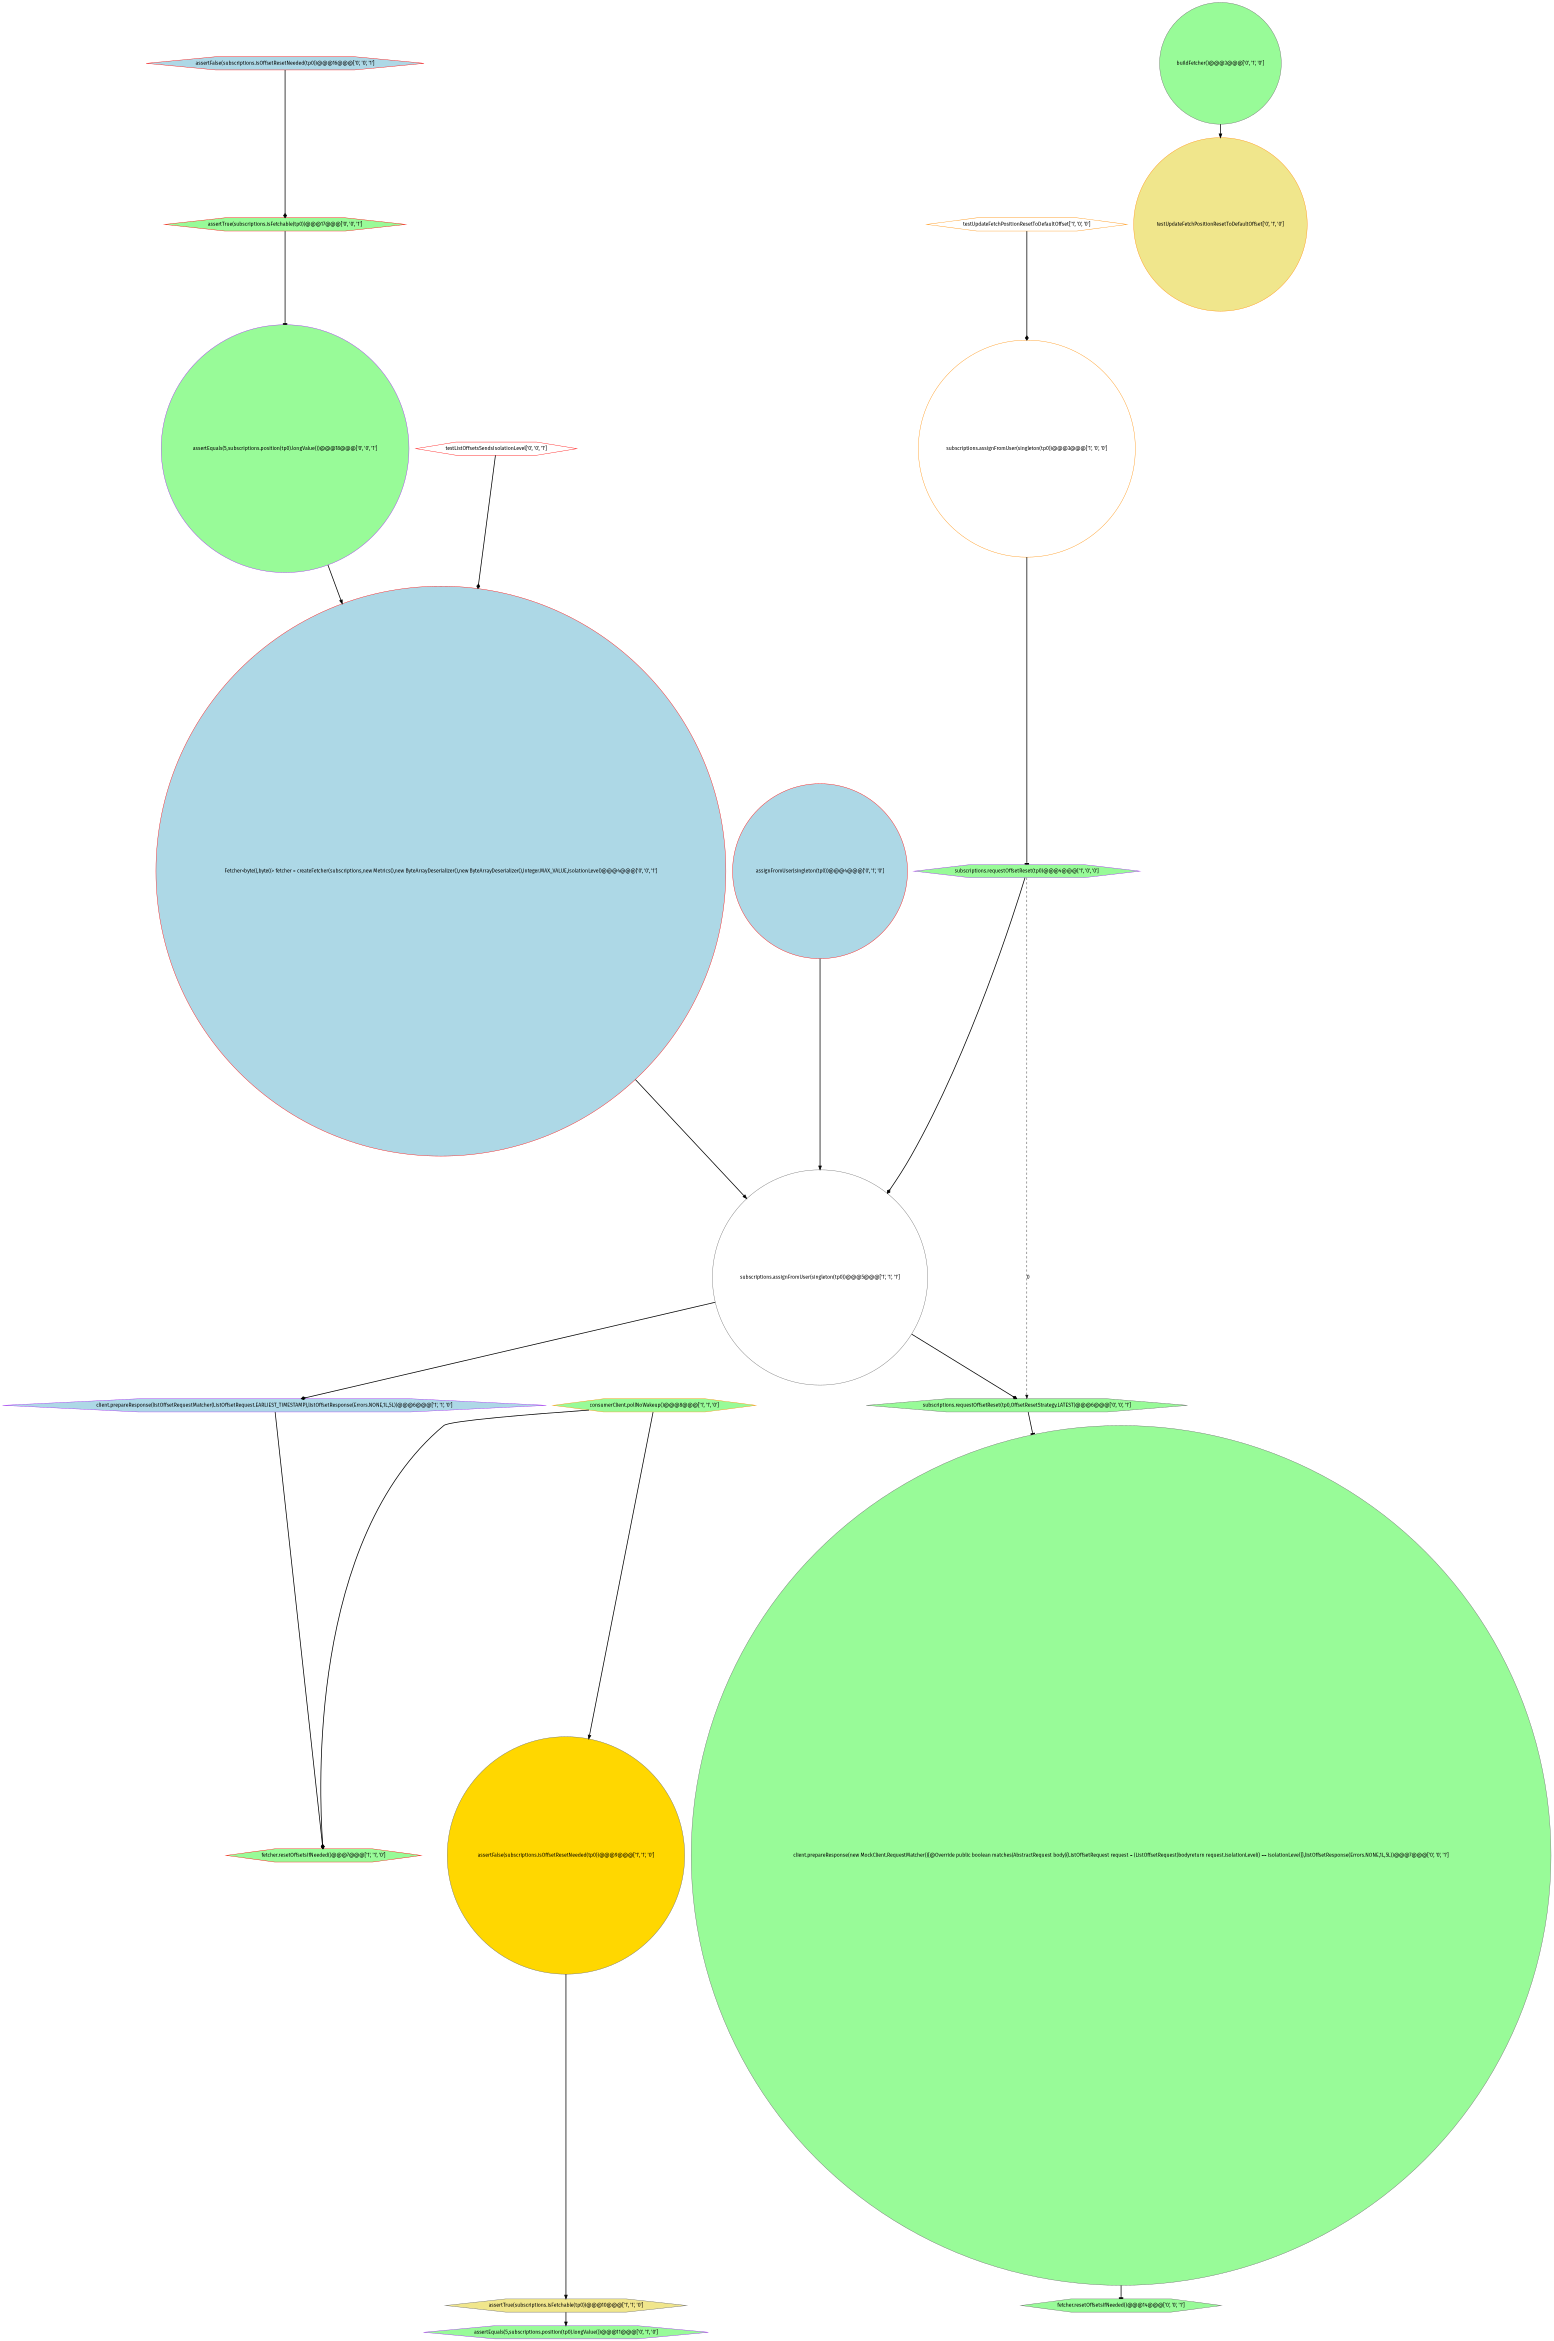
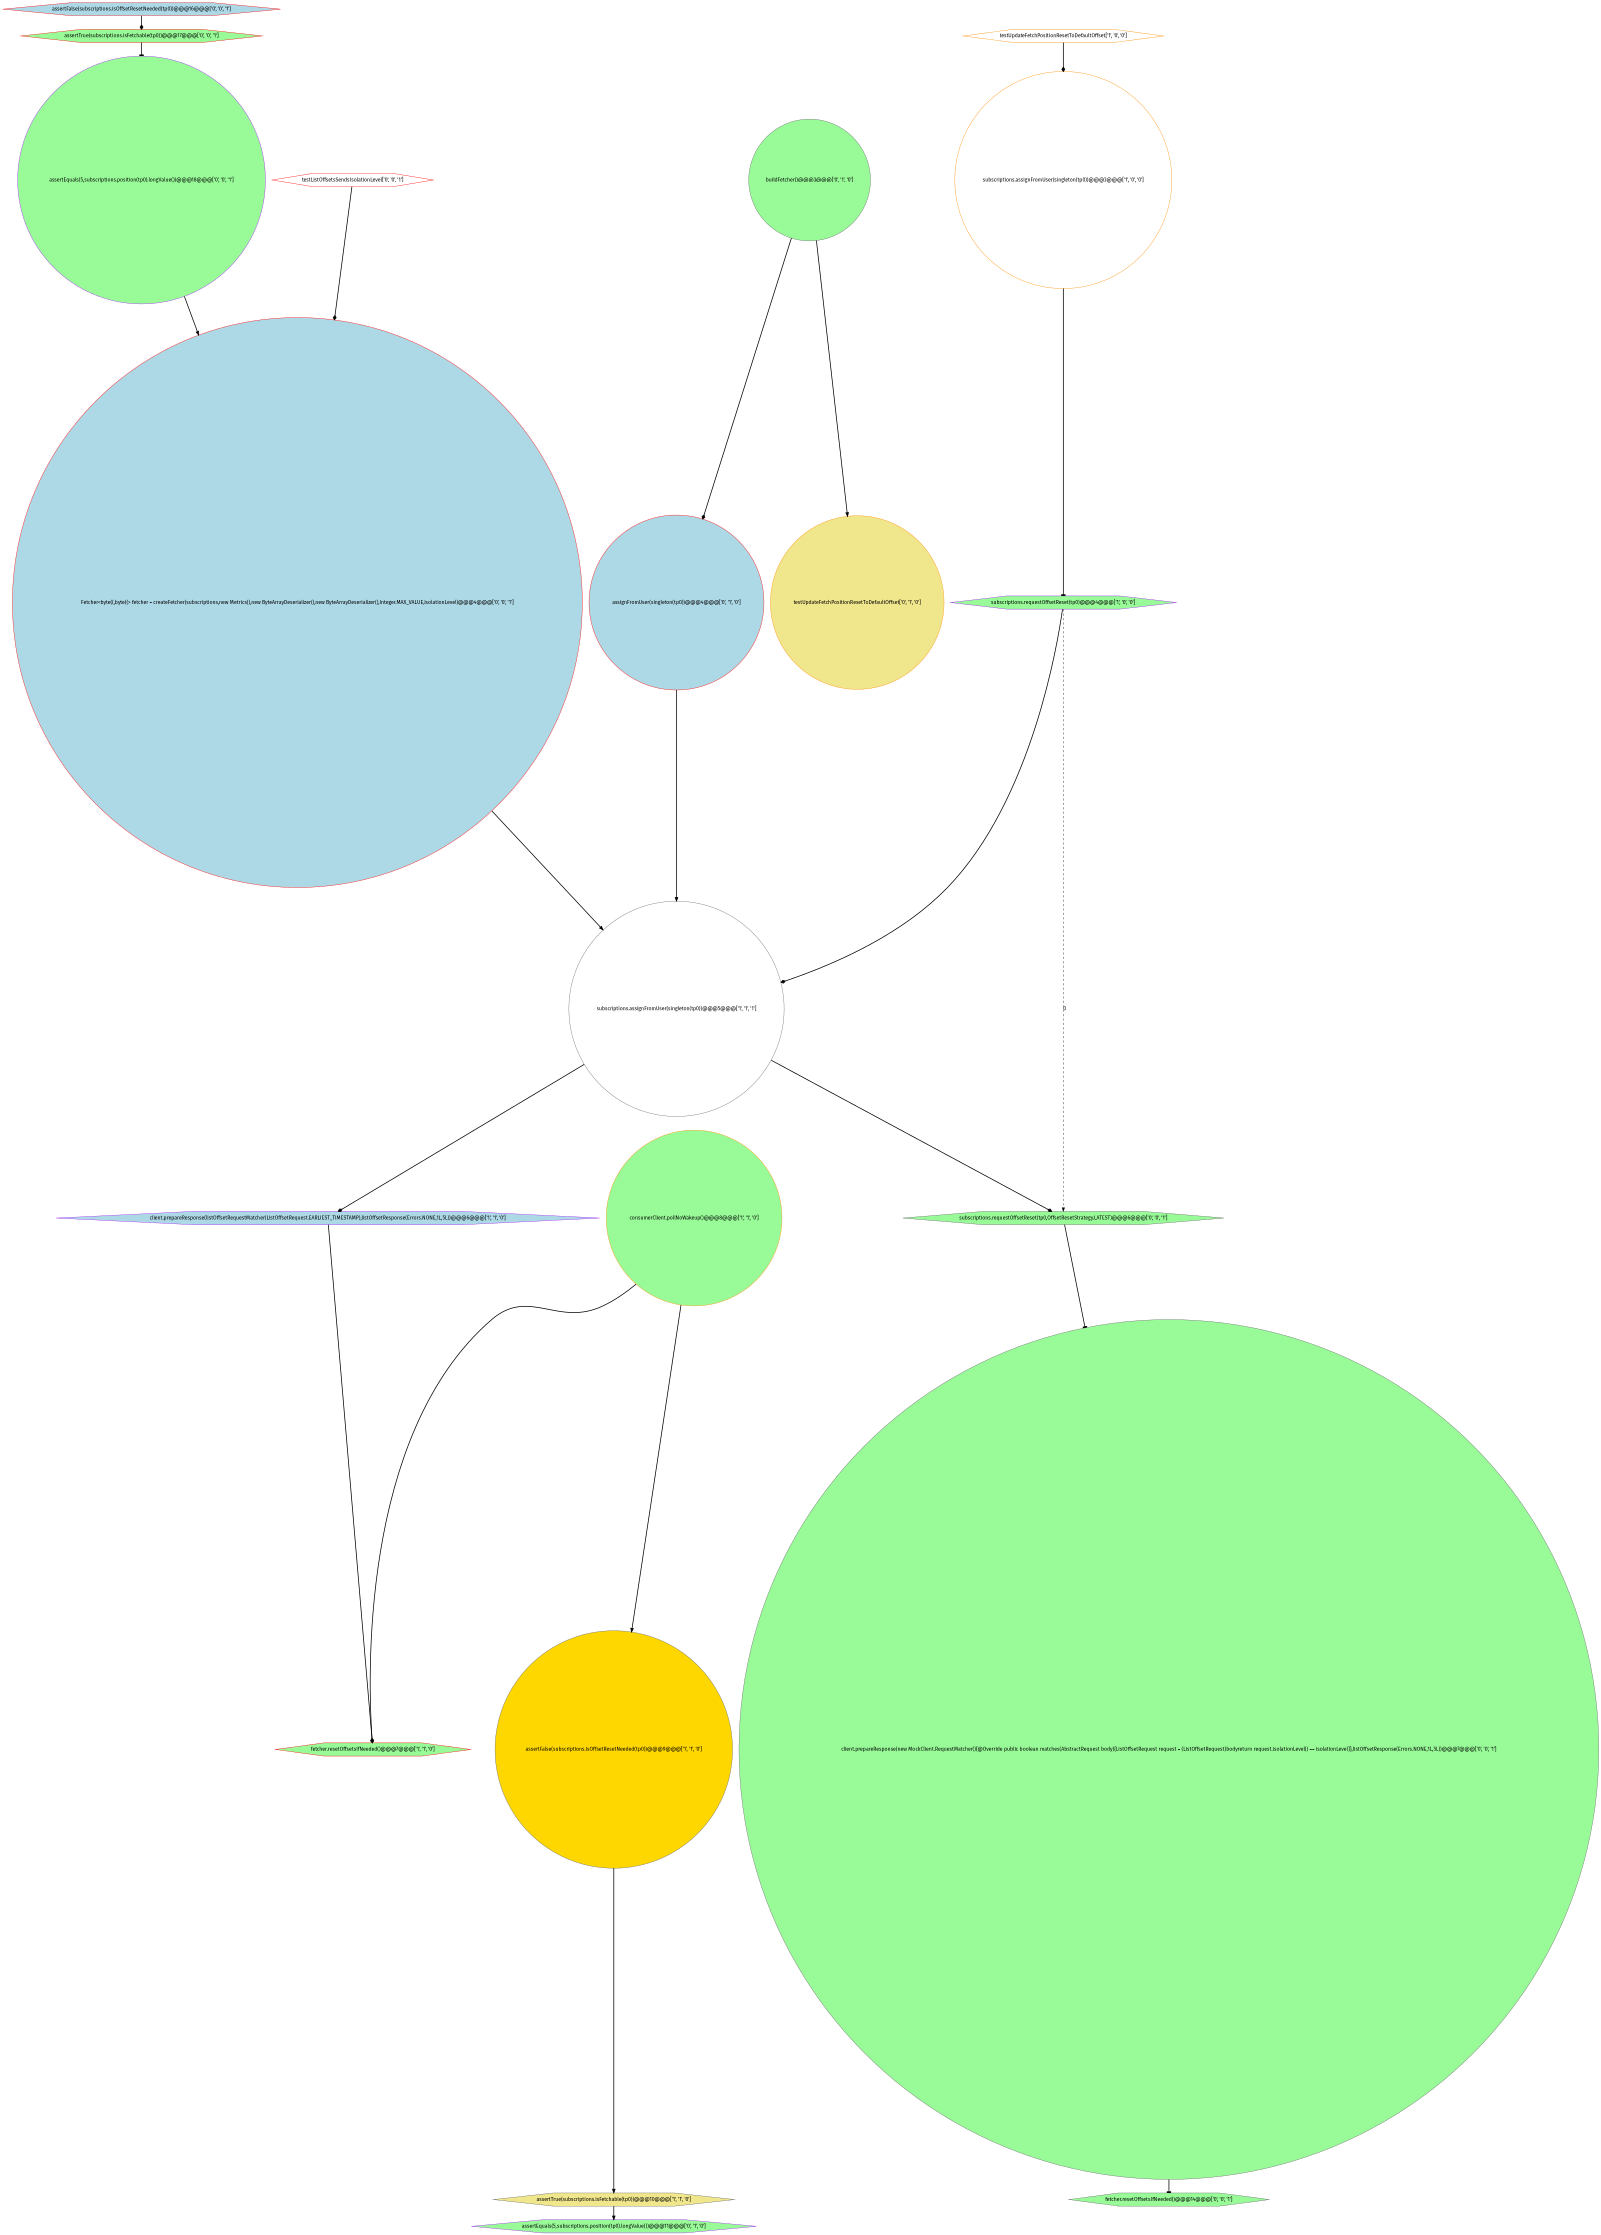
none -> (748, 376)
(654, 1405) -> (694, 1218)
